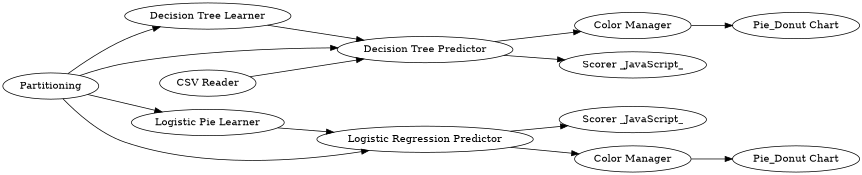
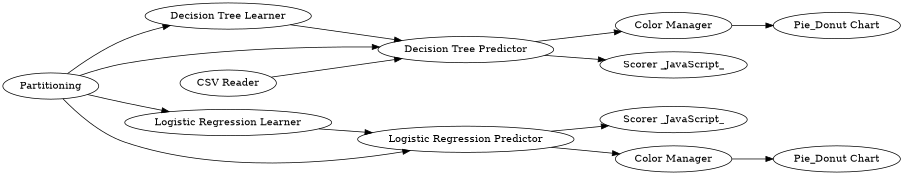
(208, 122) -> (228, 122)
